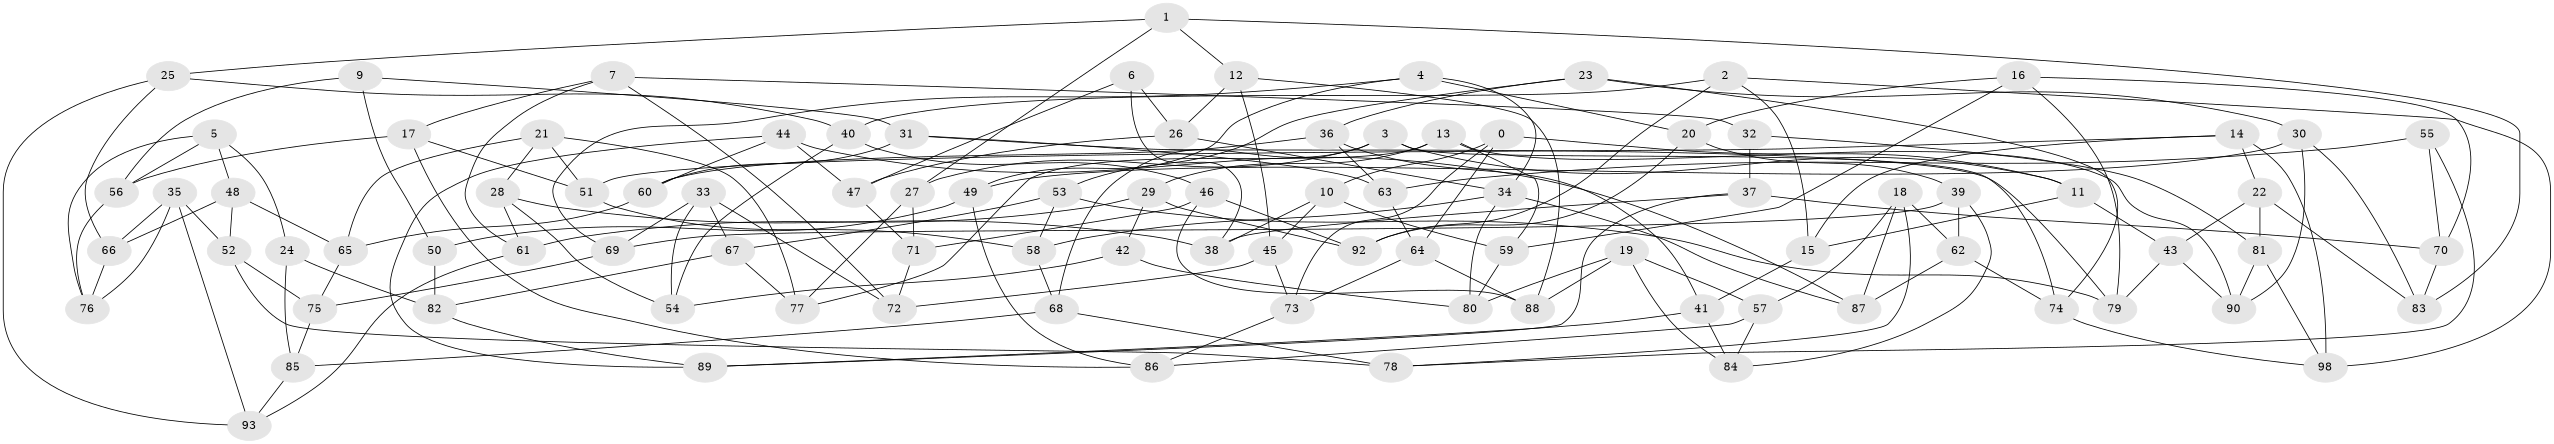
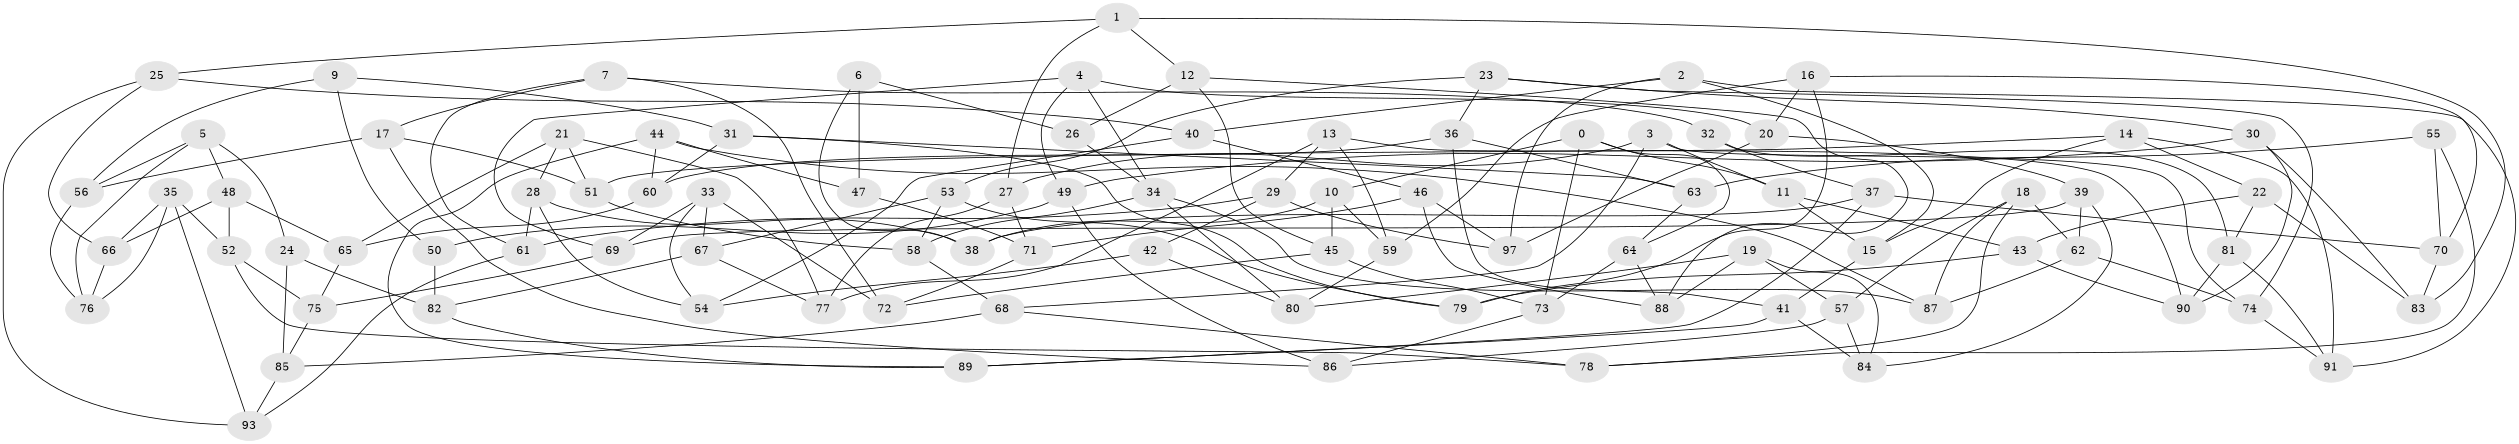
(1018, 150) -> none
(1360, 251) -> (1510, 251)
(2326, 368) -> (2331, 368)
